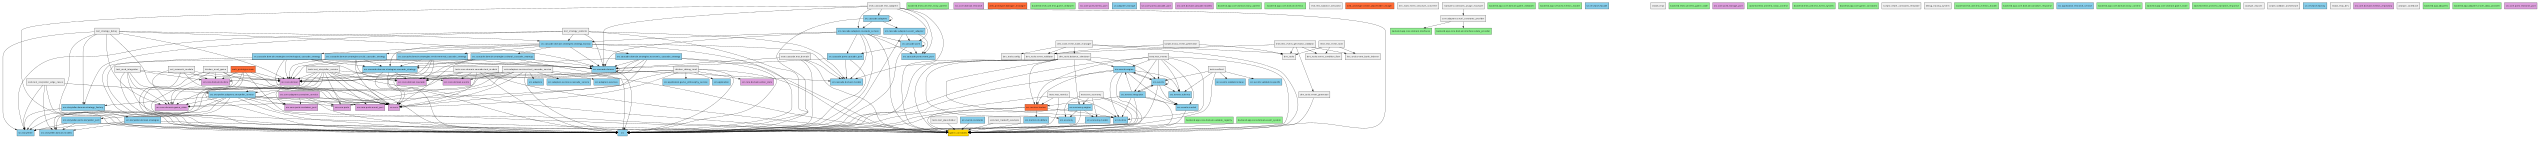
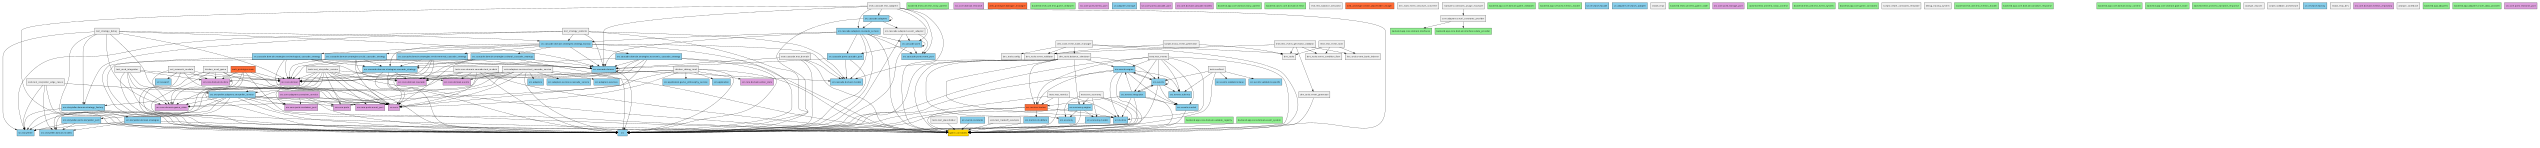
(1285, 6) -> (1285, 6)
none -> (1630, 6)
(2075, 6) -> none
(904, 31) -> (904, 31)
none -> (163, 82)
